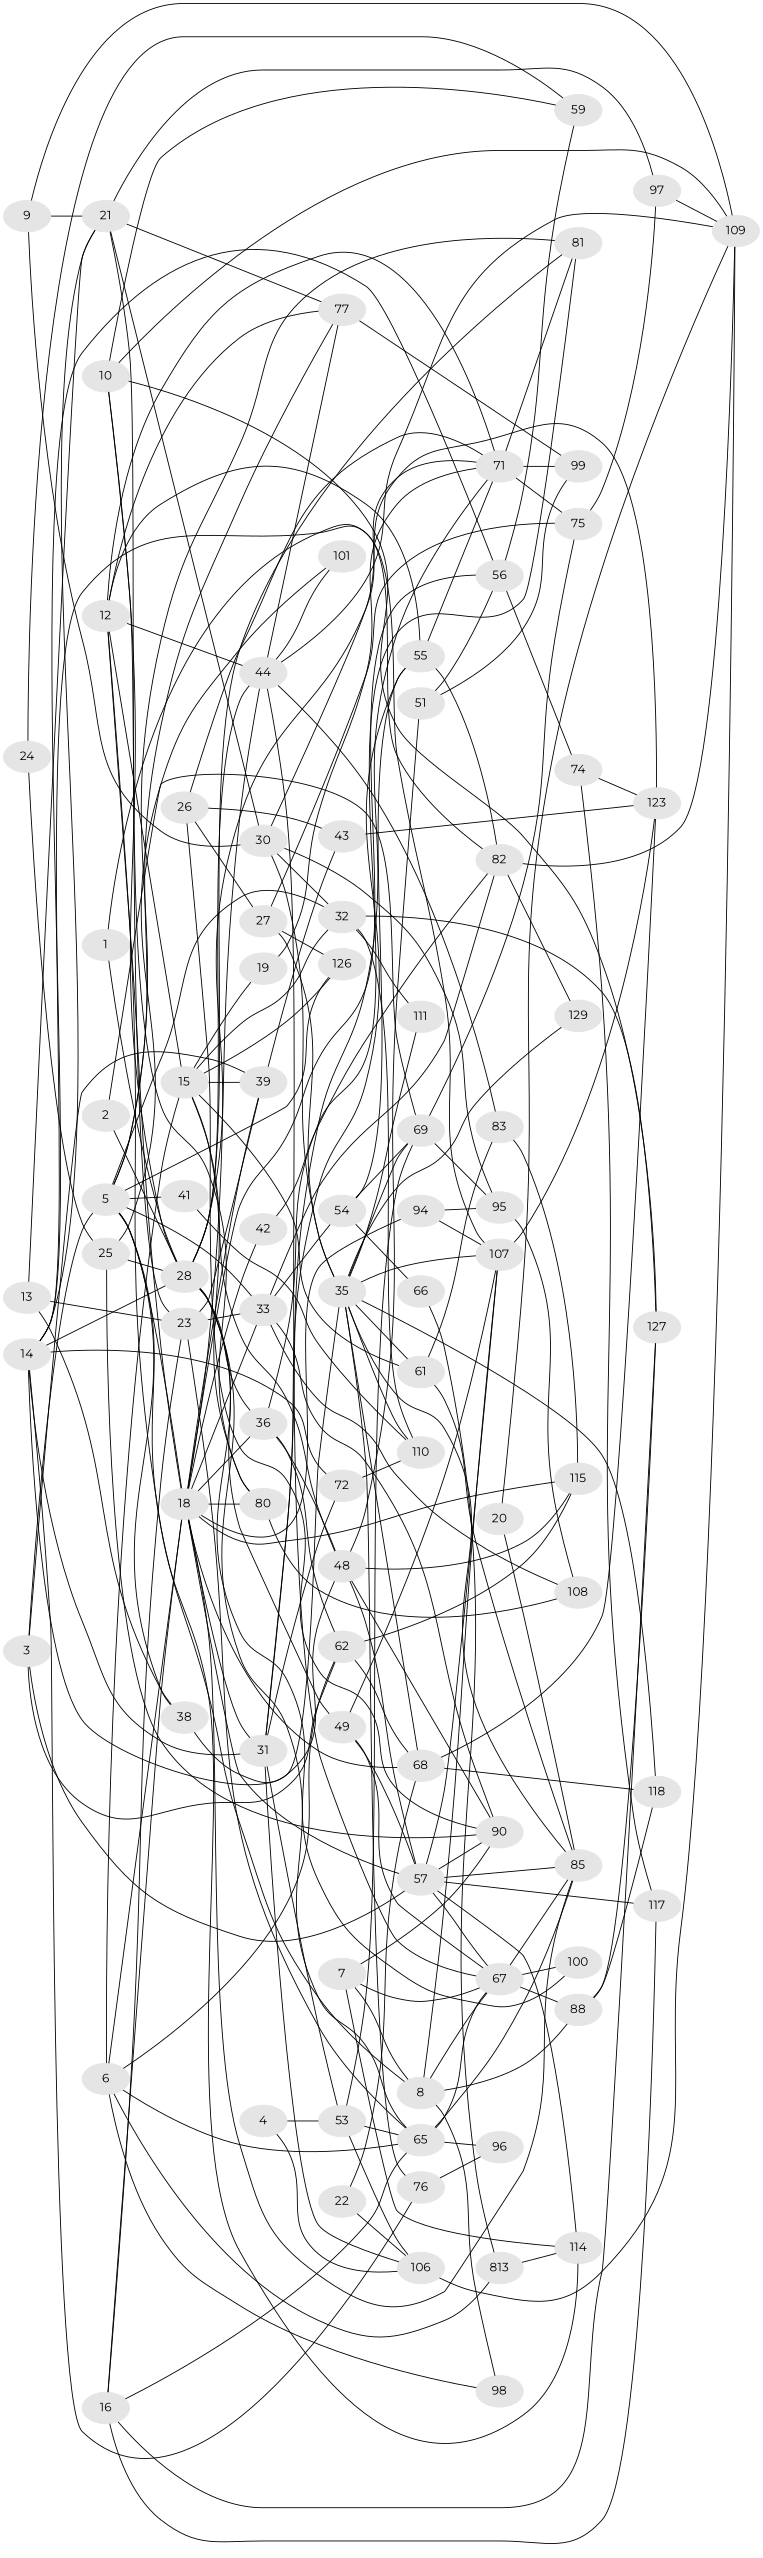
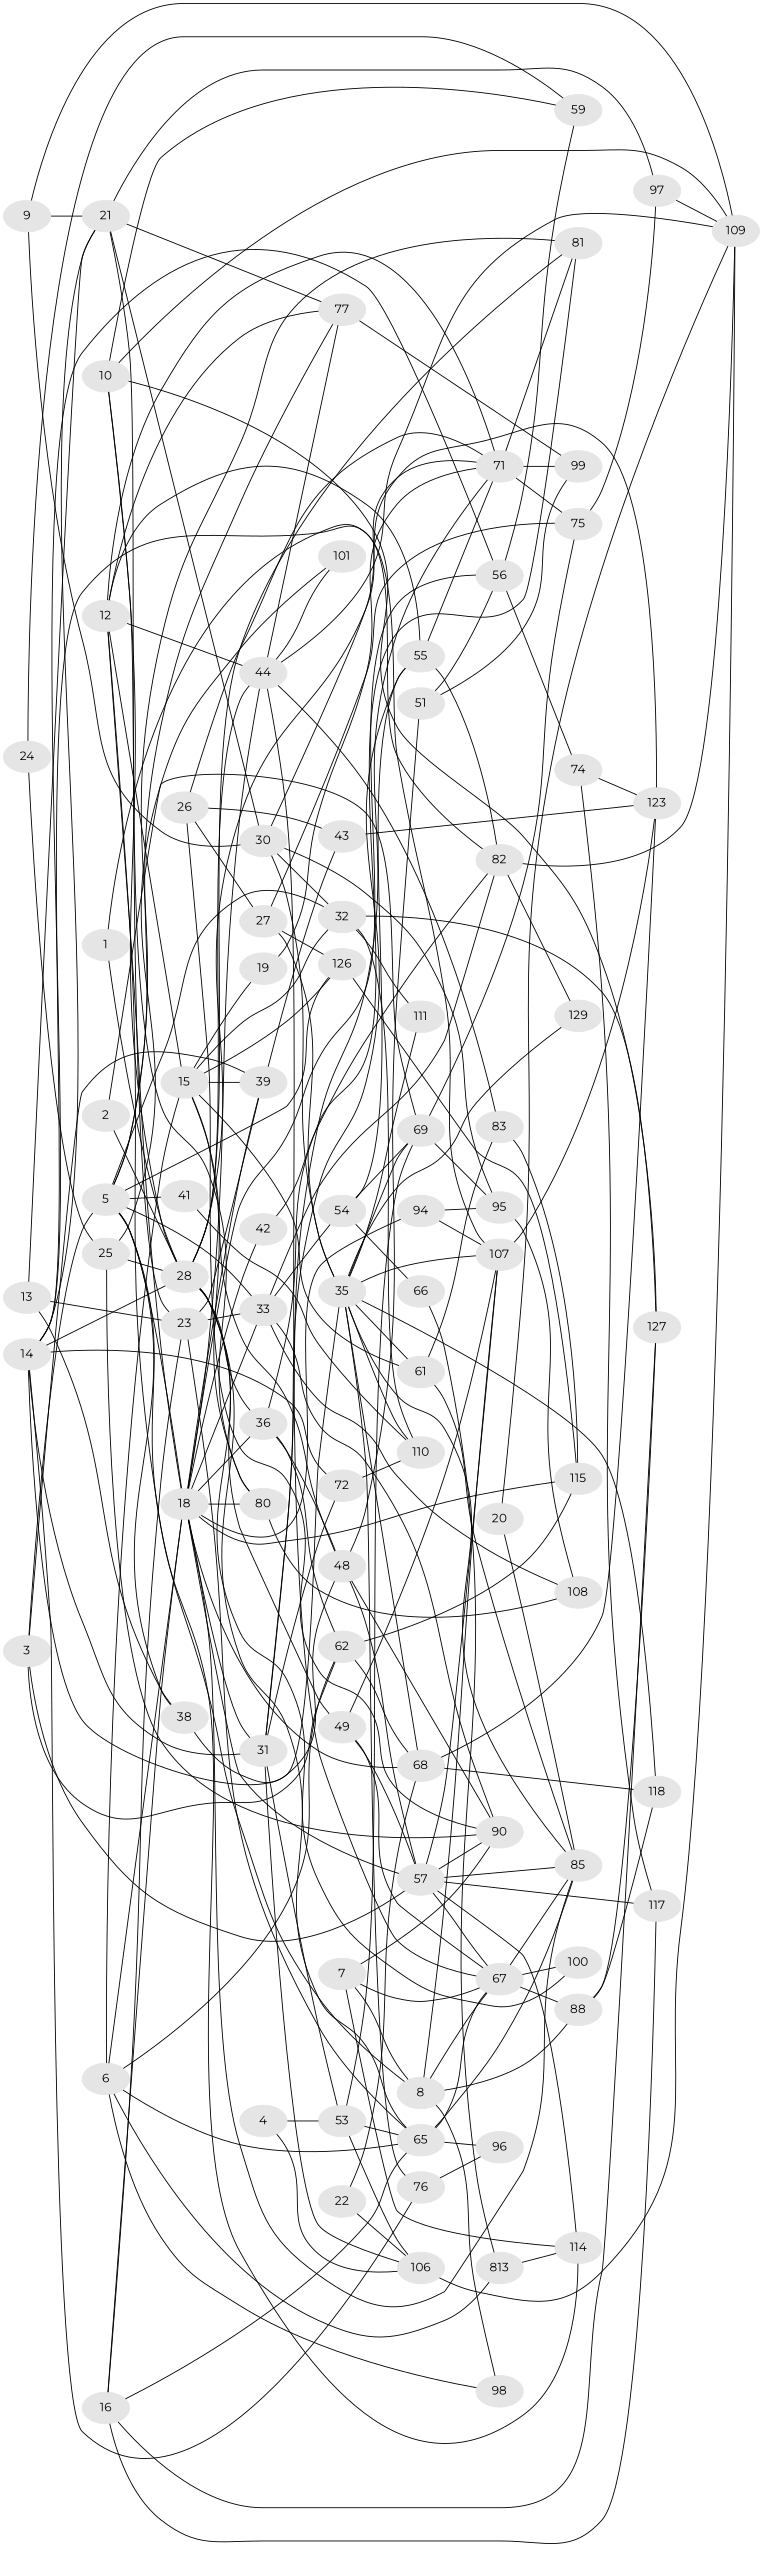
(463, 1563) -> (519, 1179)
